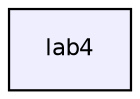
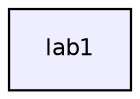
(70, 50) -> (70, 50)
